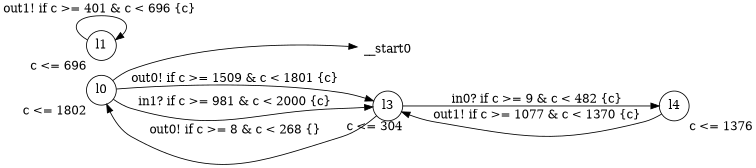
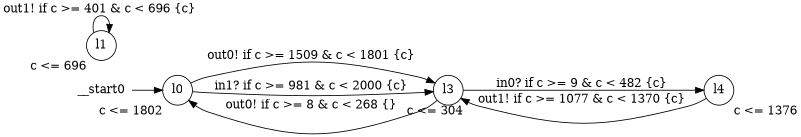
(228, 49) -> (143, 90)
